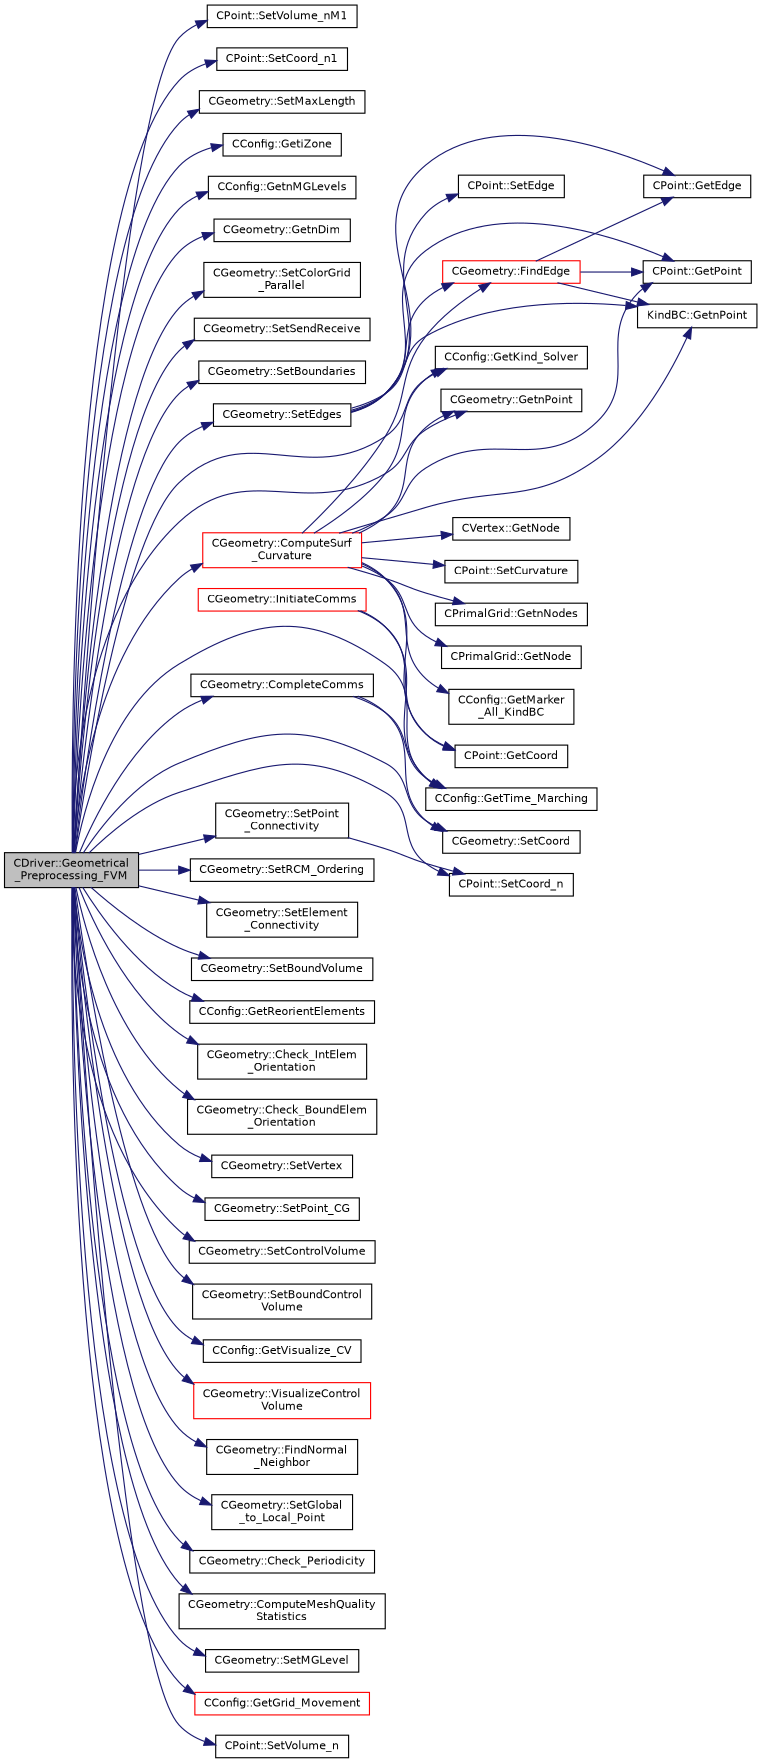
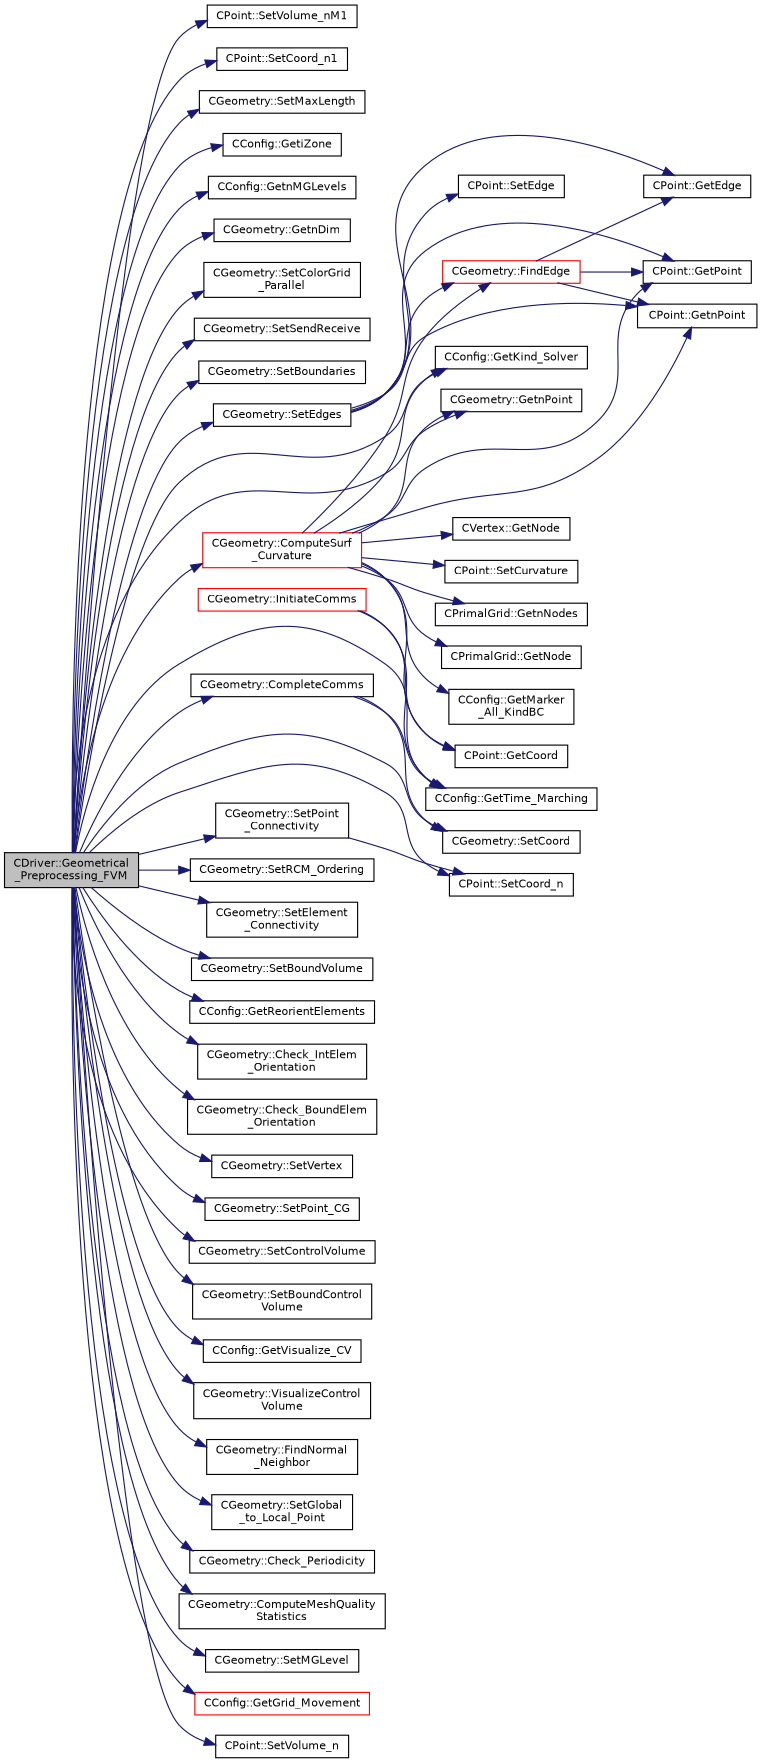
(697, 316) -> (697, 316)
(282, 1401) -> (282, 1401)
